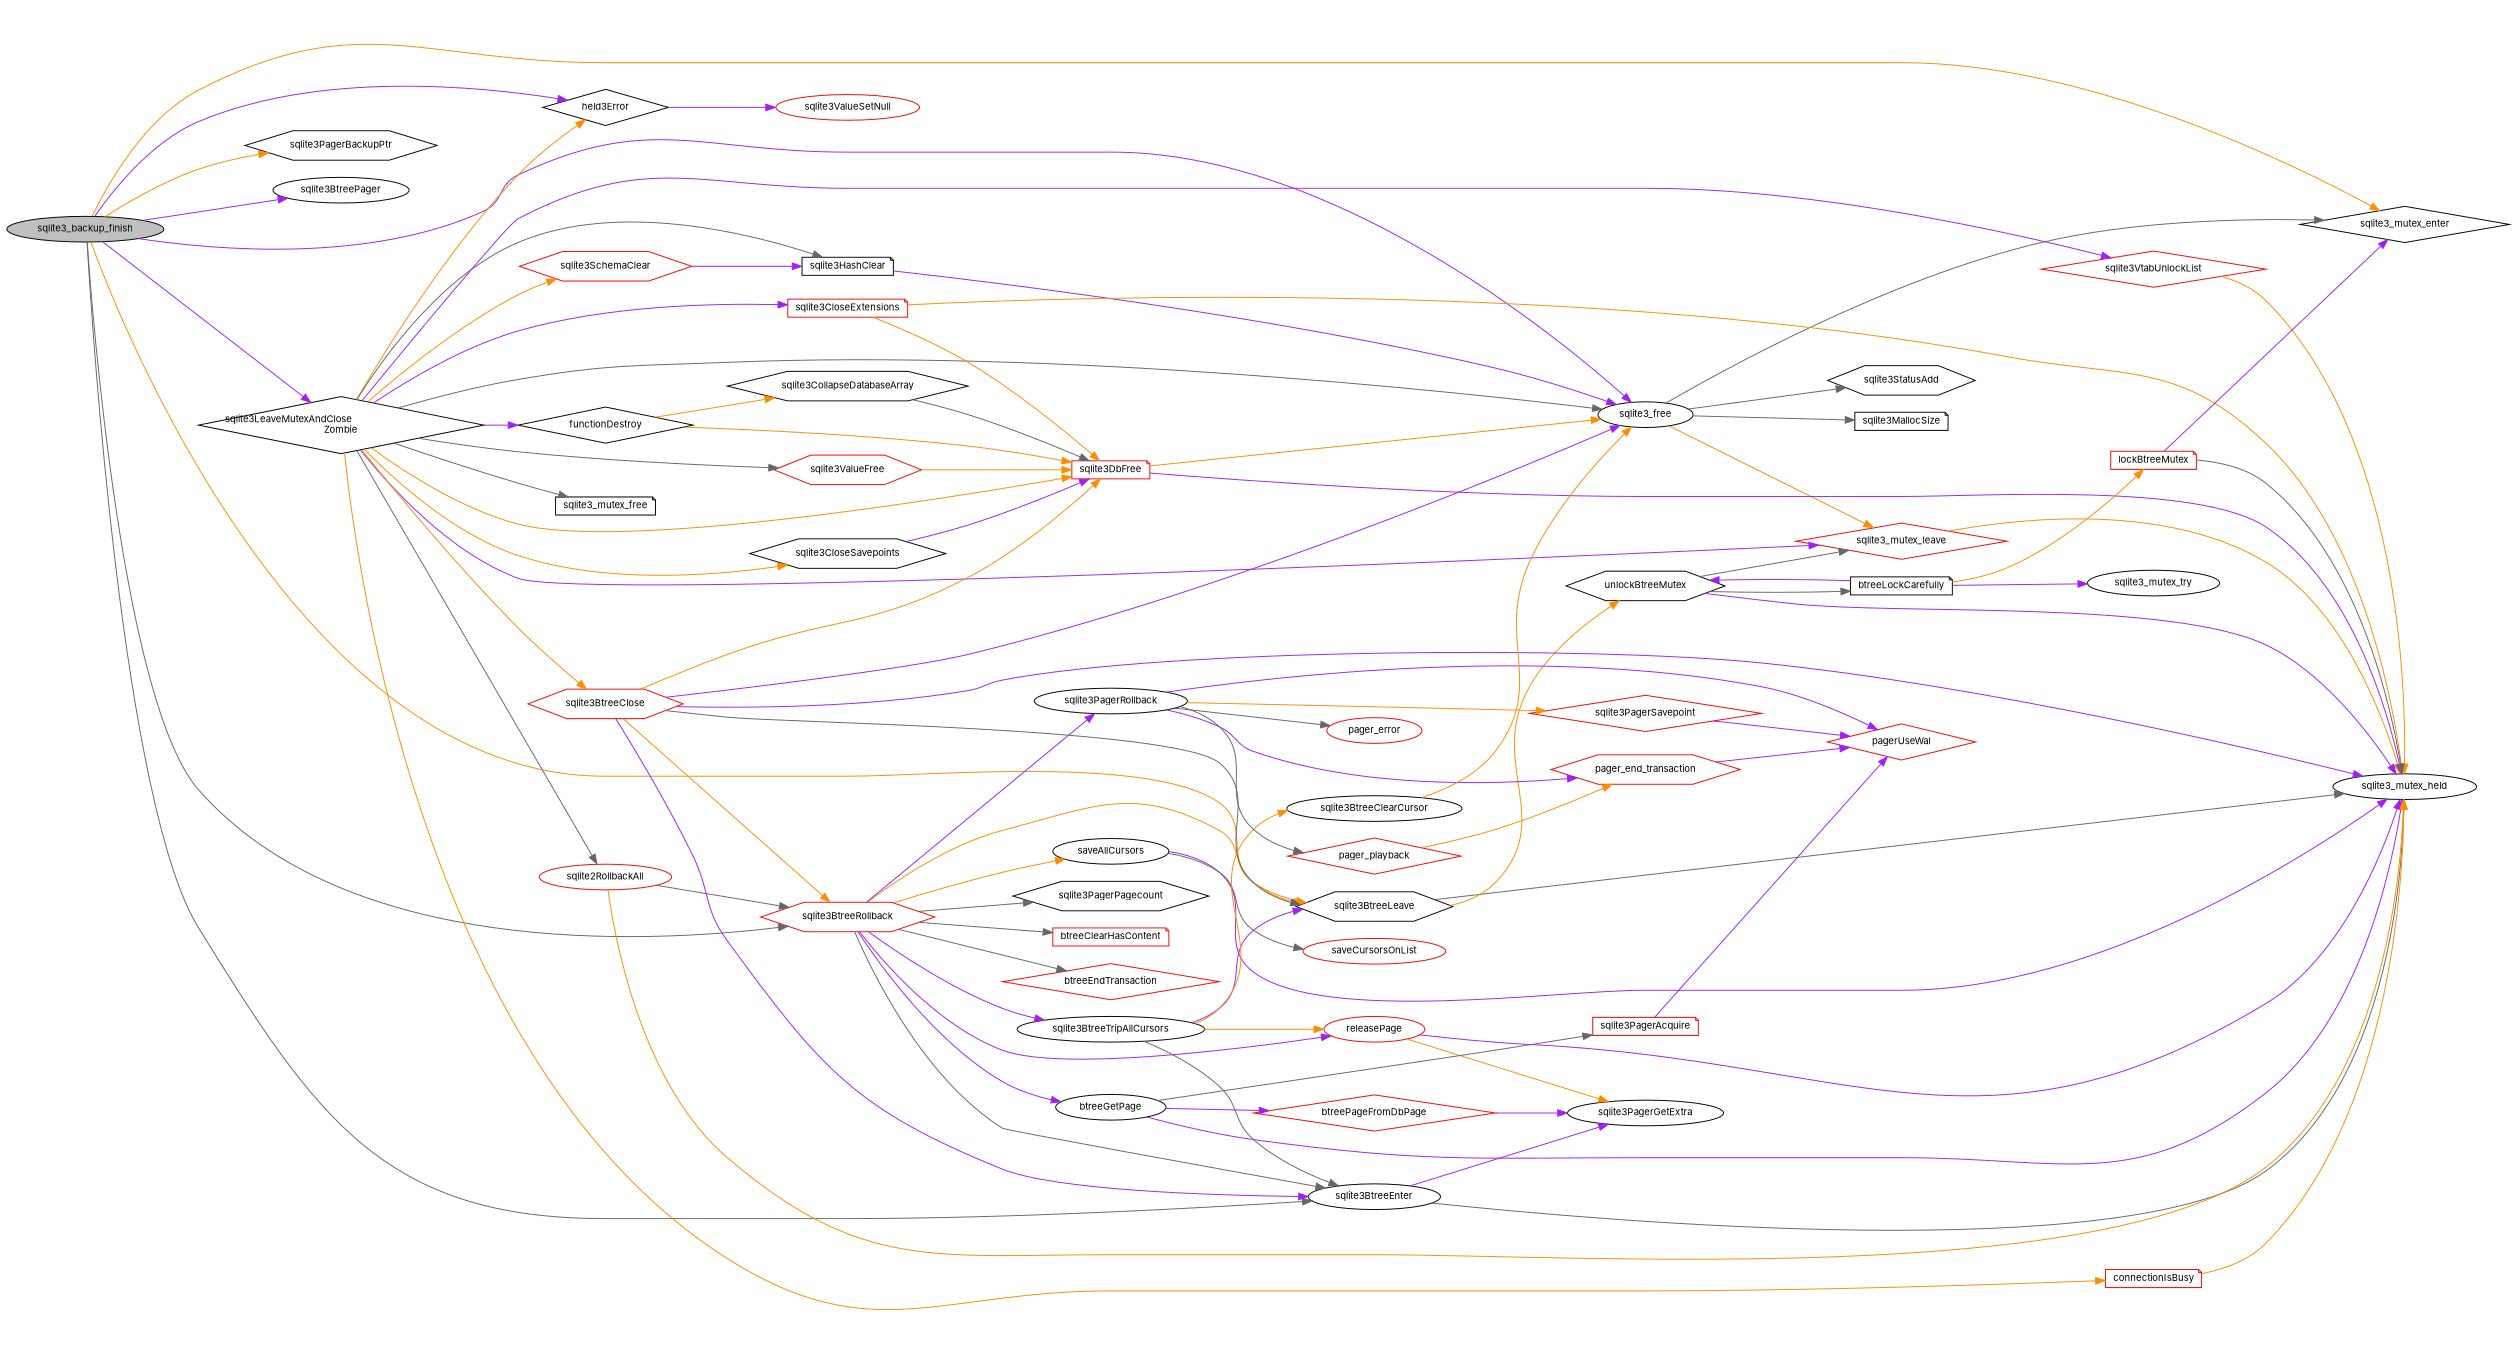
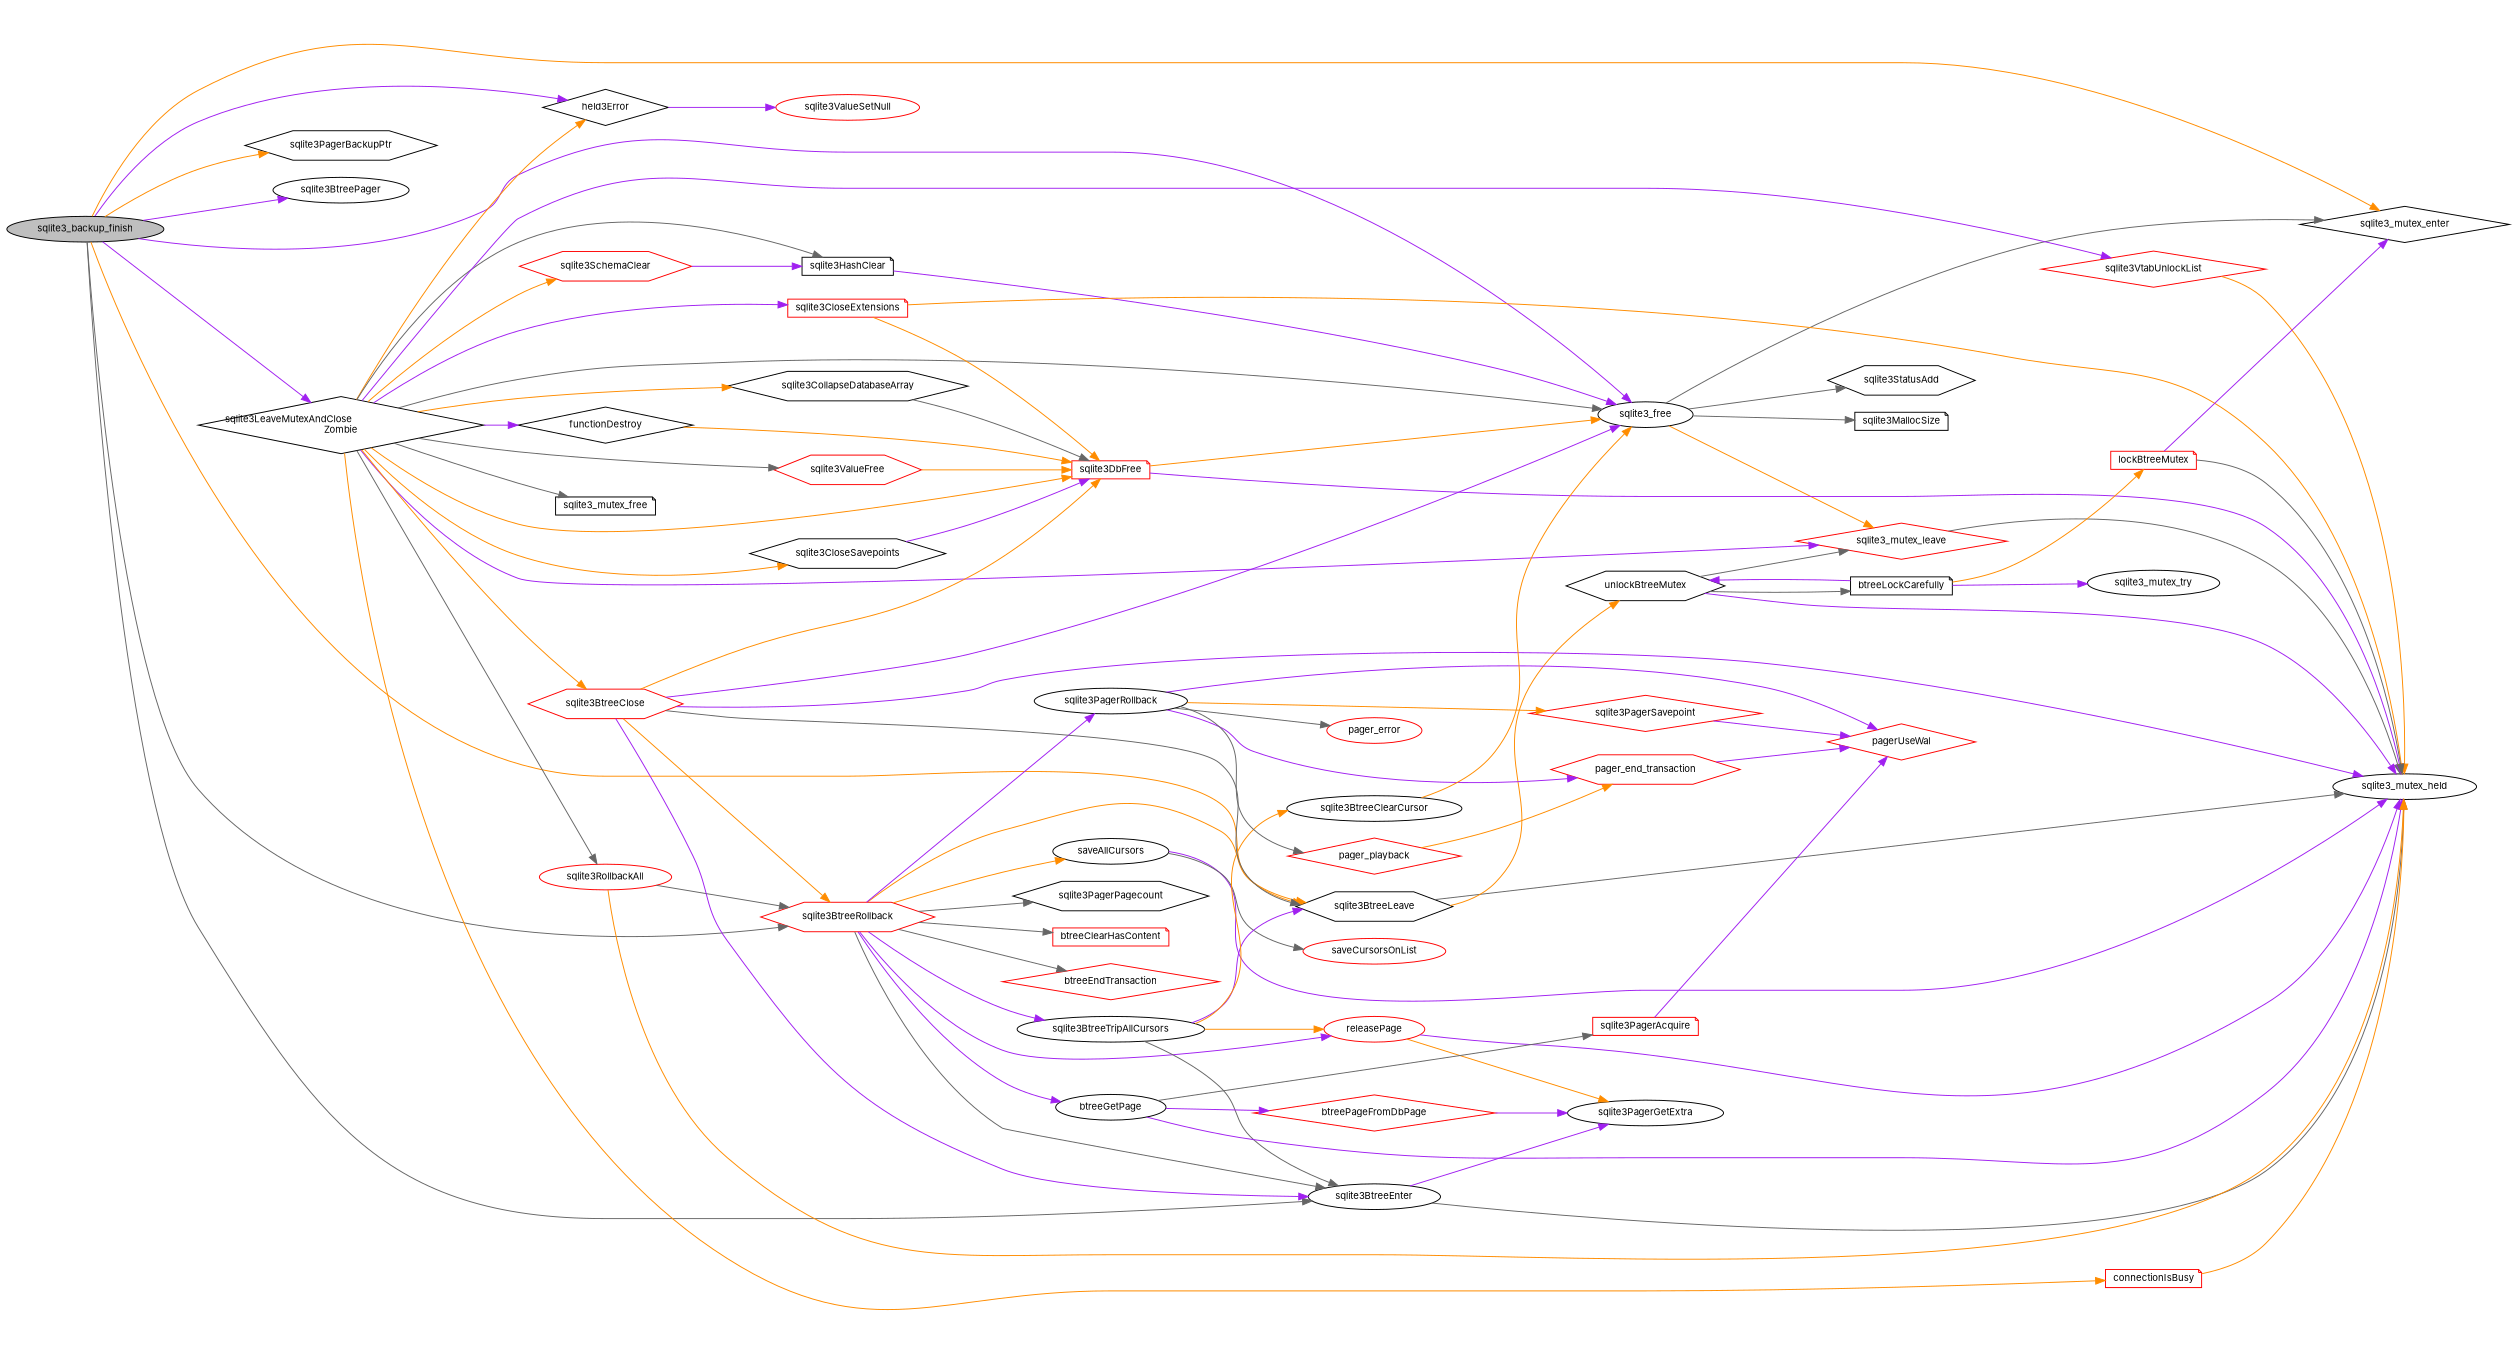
(710, 408) -> (569, 394)
(2230, 545) -> (2230, 545)
(606, 877) -> (606, 877)
